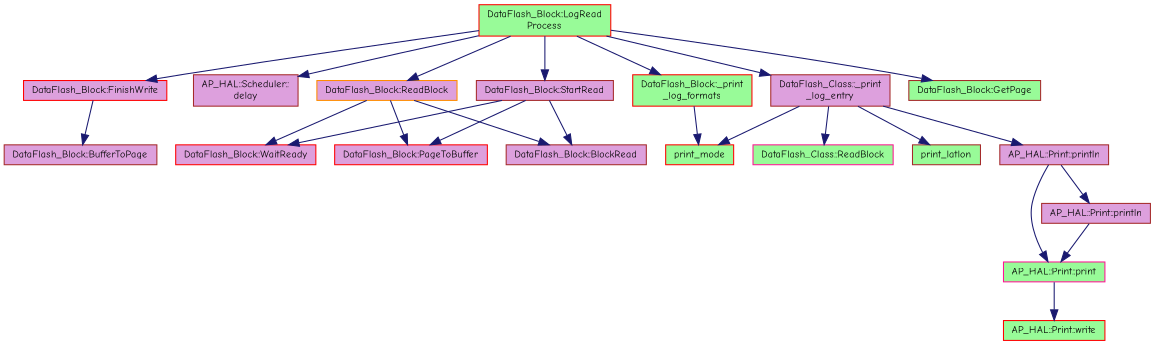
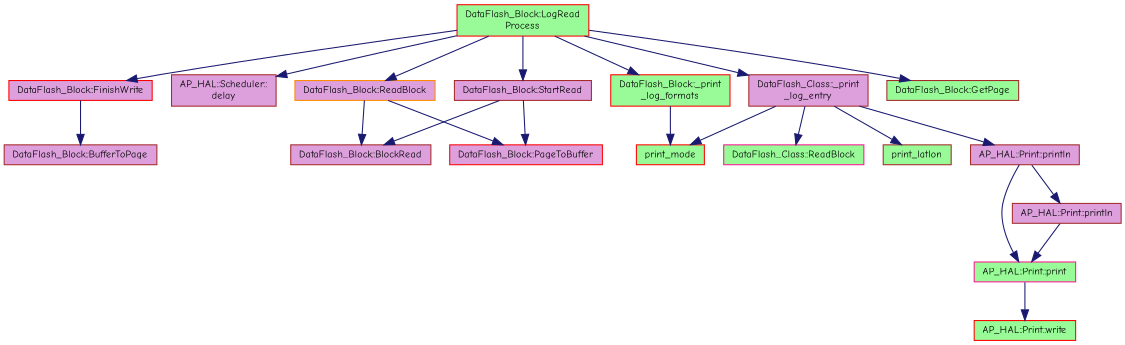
(246, 155) -> none
